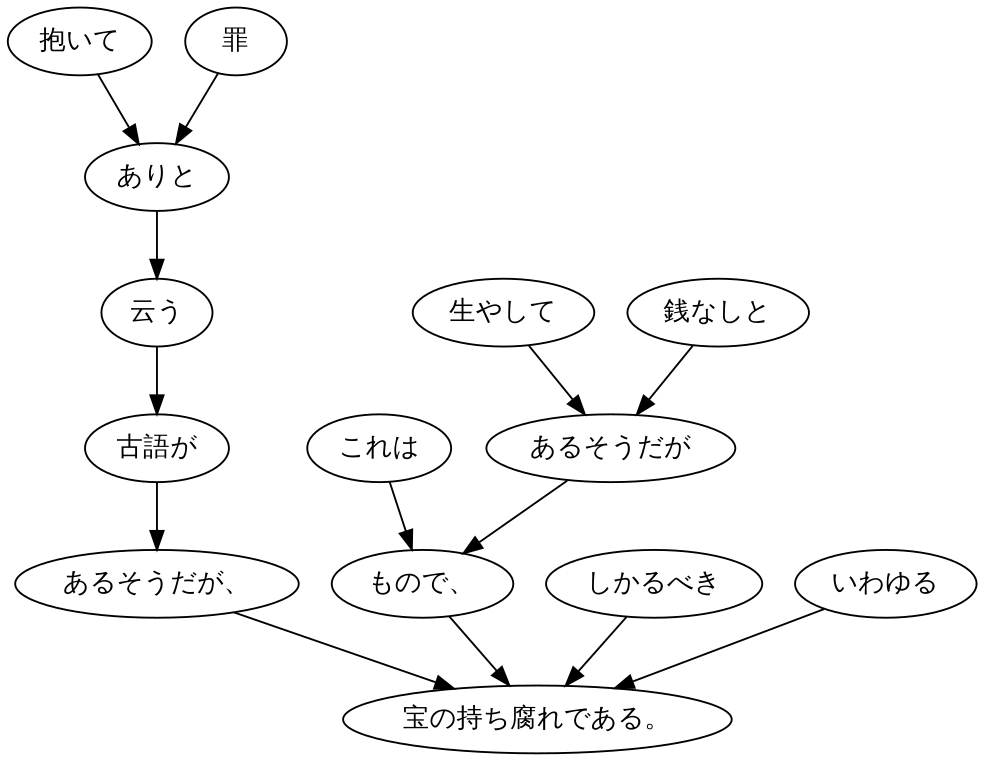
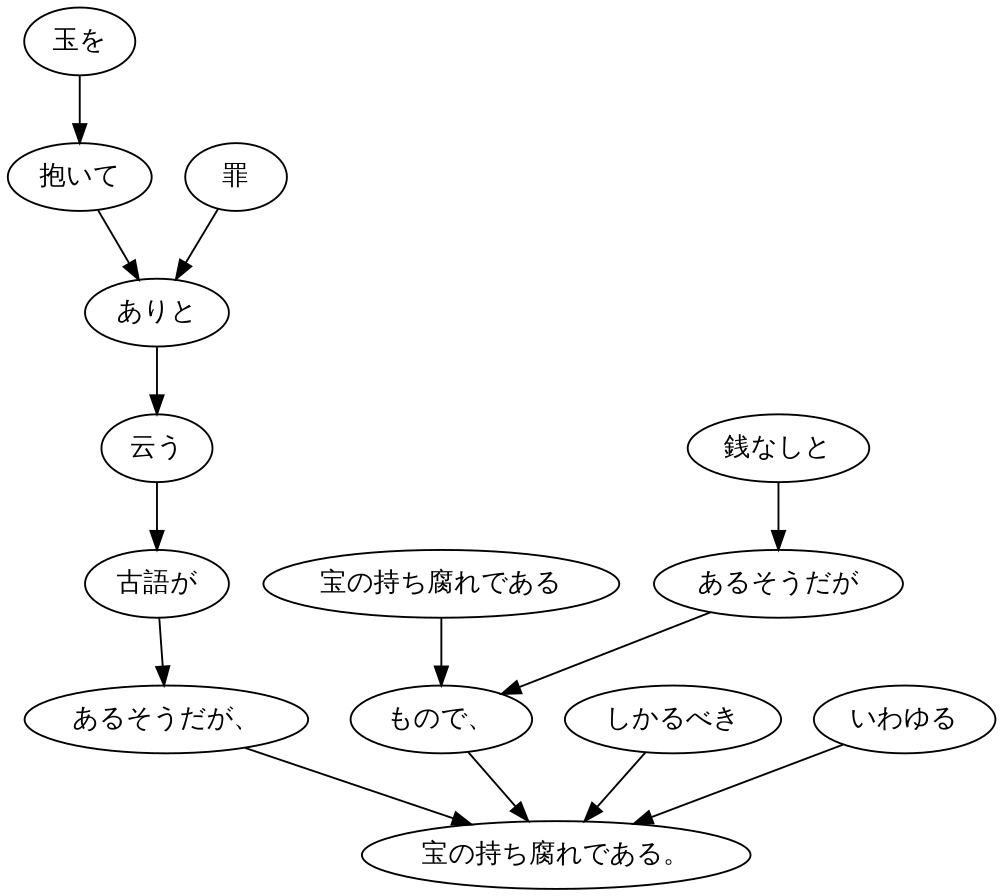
none -> (80, 41)
(504, 313) -> none
(379, 448) -> (441, 584)
